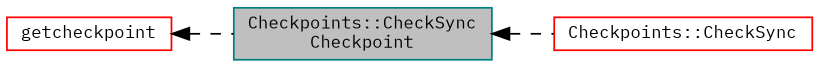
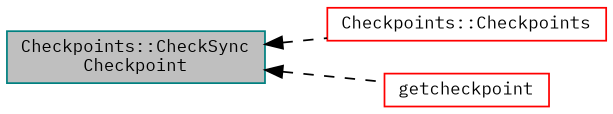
(212, 34) -> (333, 77)
(683, 34) -> (467, 24)
